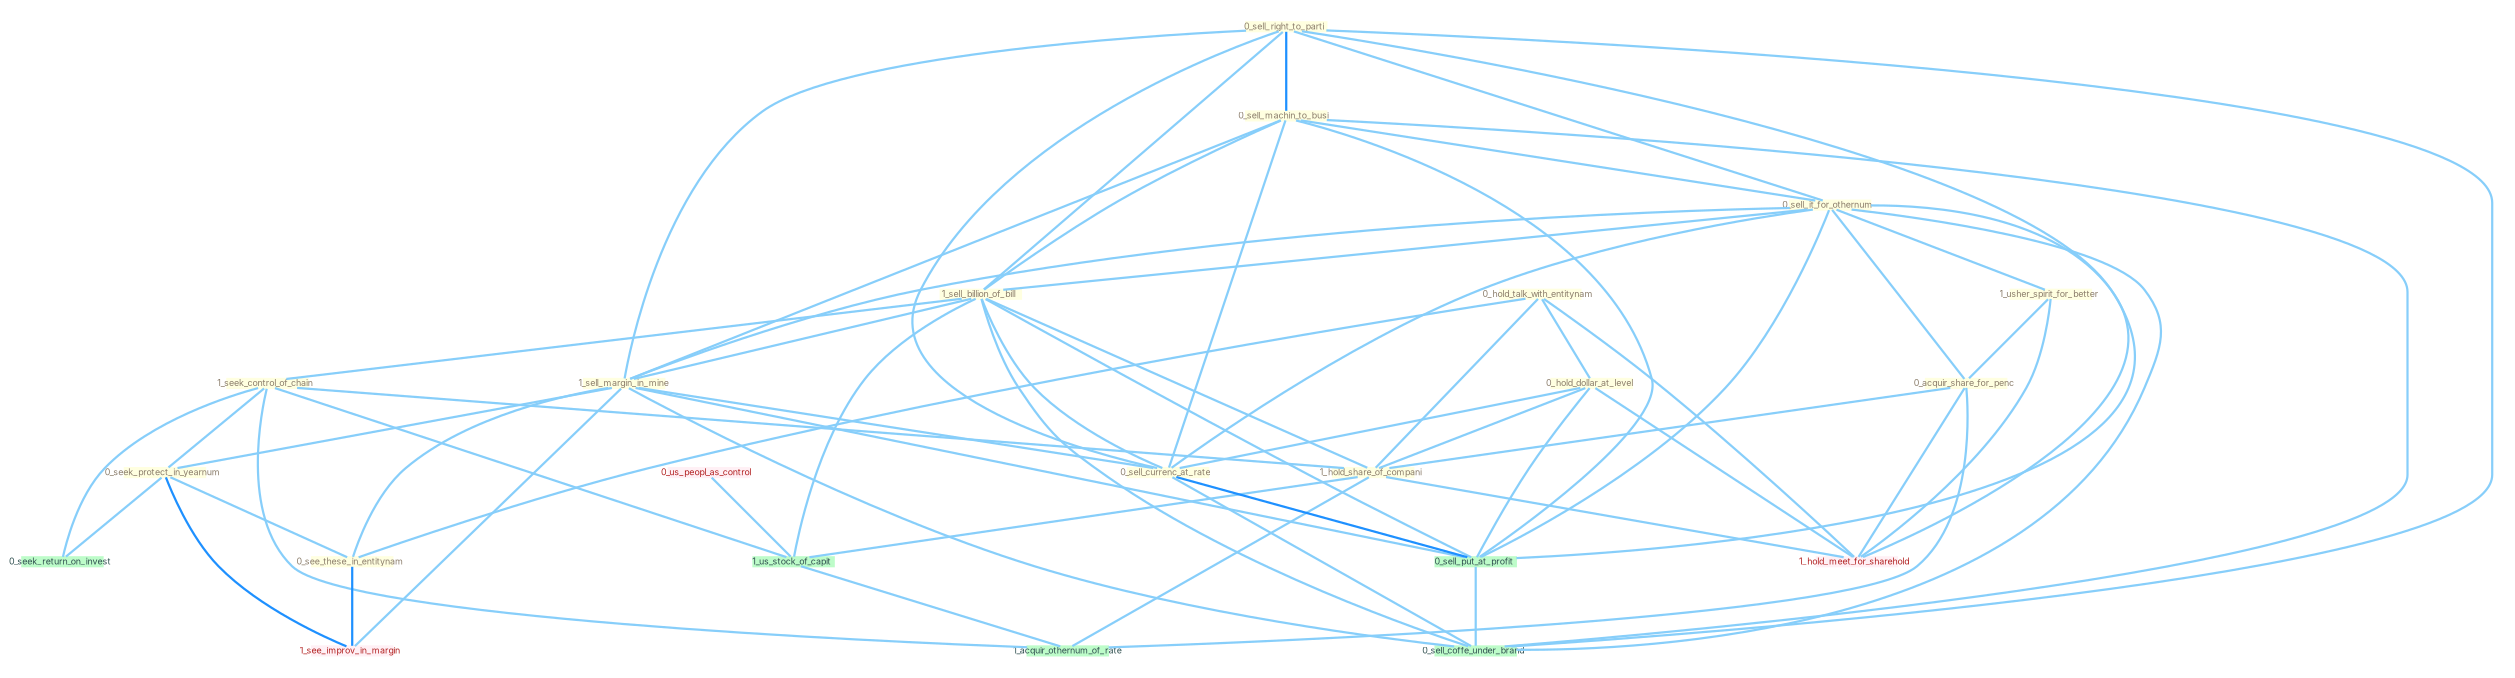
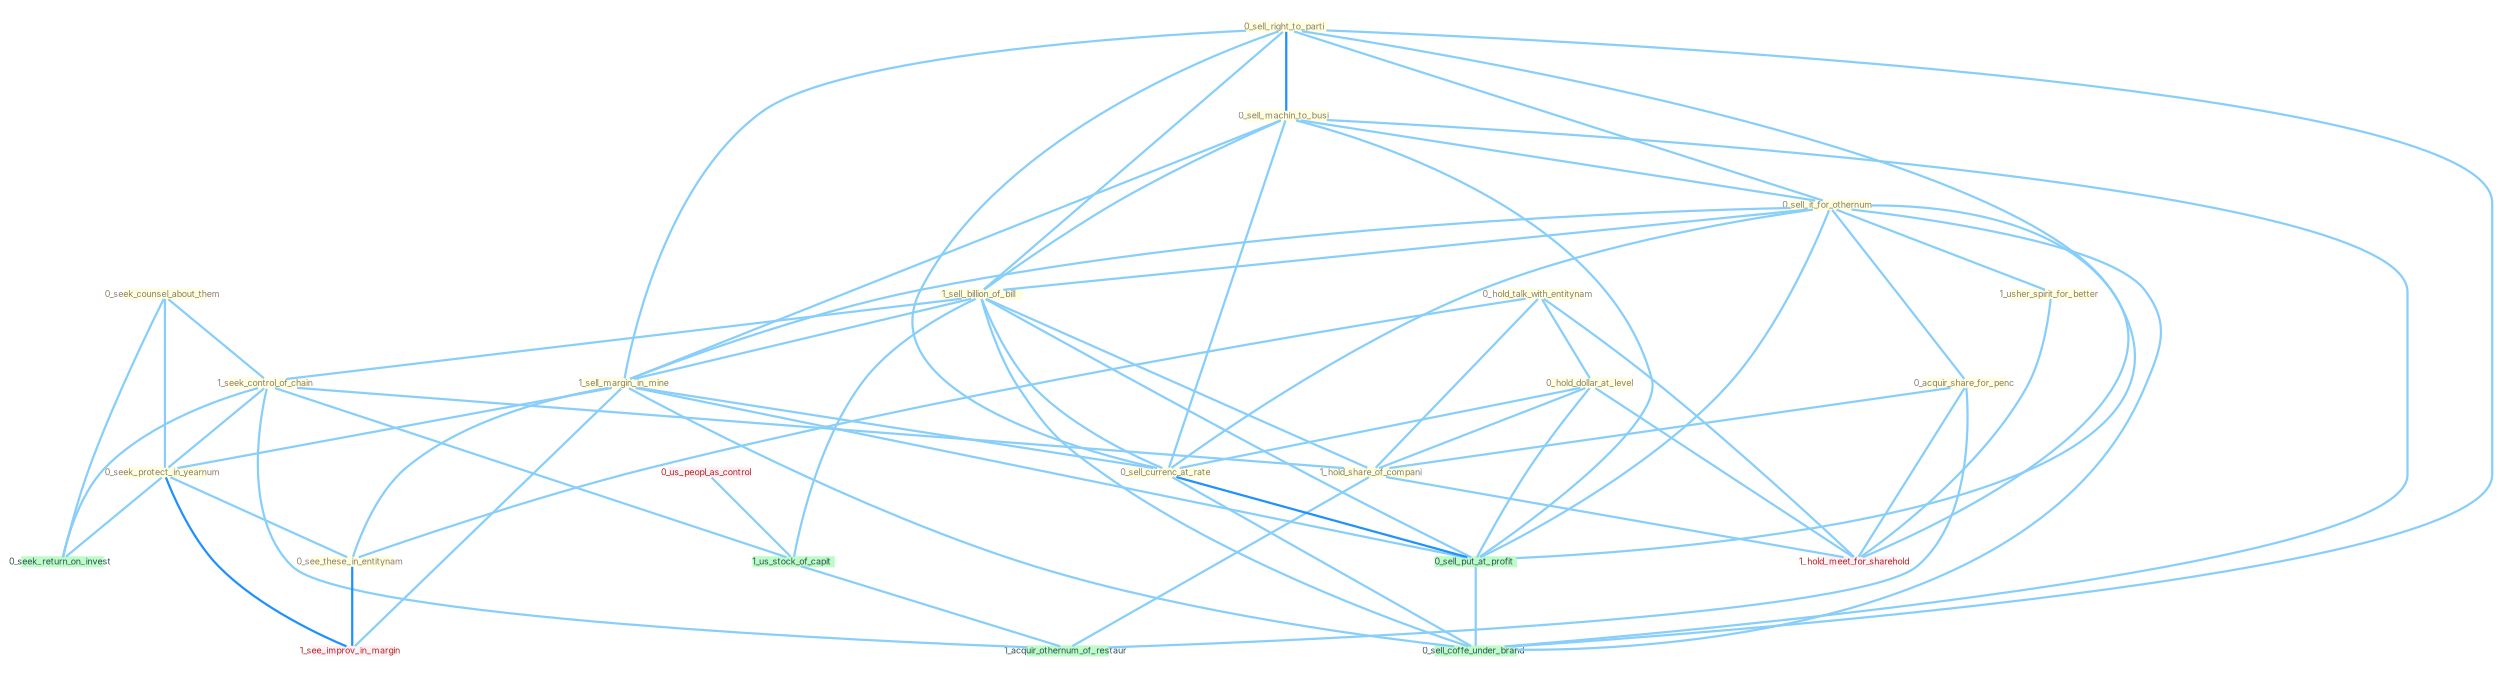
none -> (165, 294)
(2009, 339) -> none
(1084, 517) -> none
(1068, 651) -> (1068, 651)
